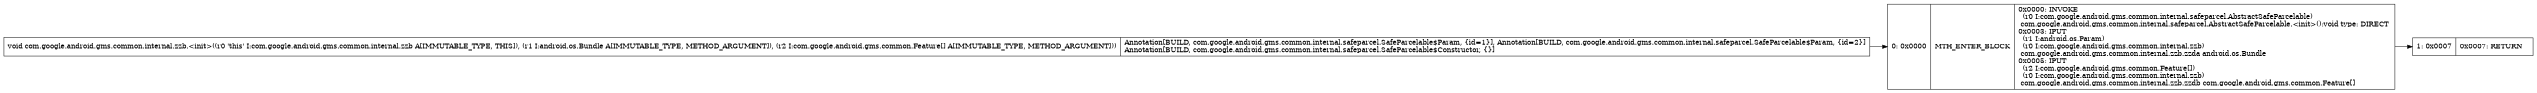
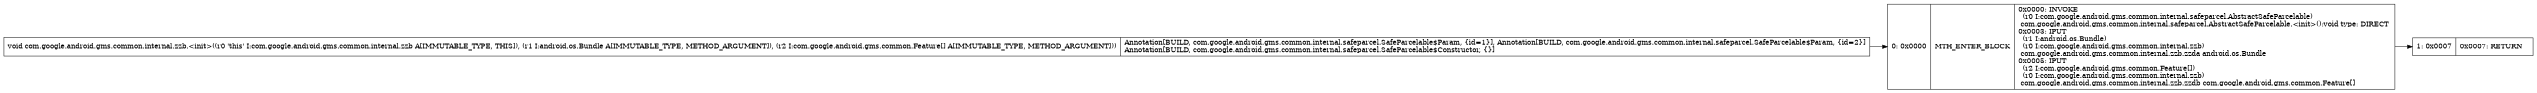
(2061, 39) -> (2063, 39)
